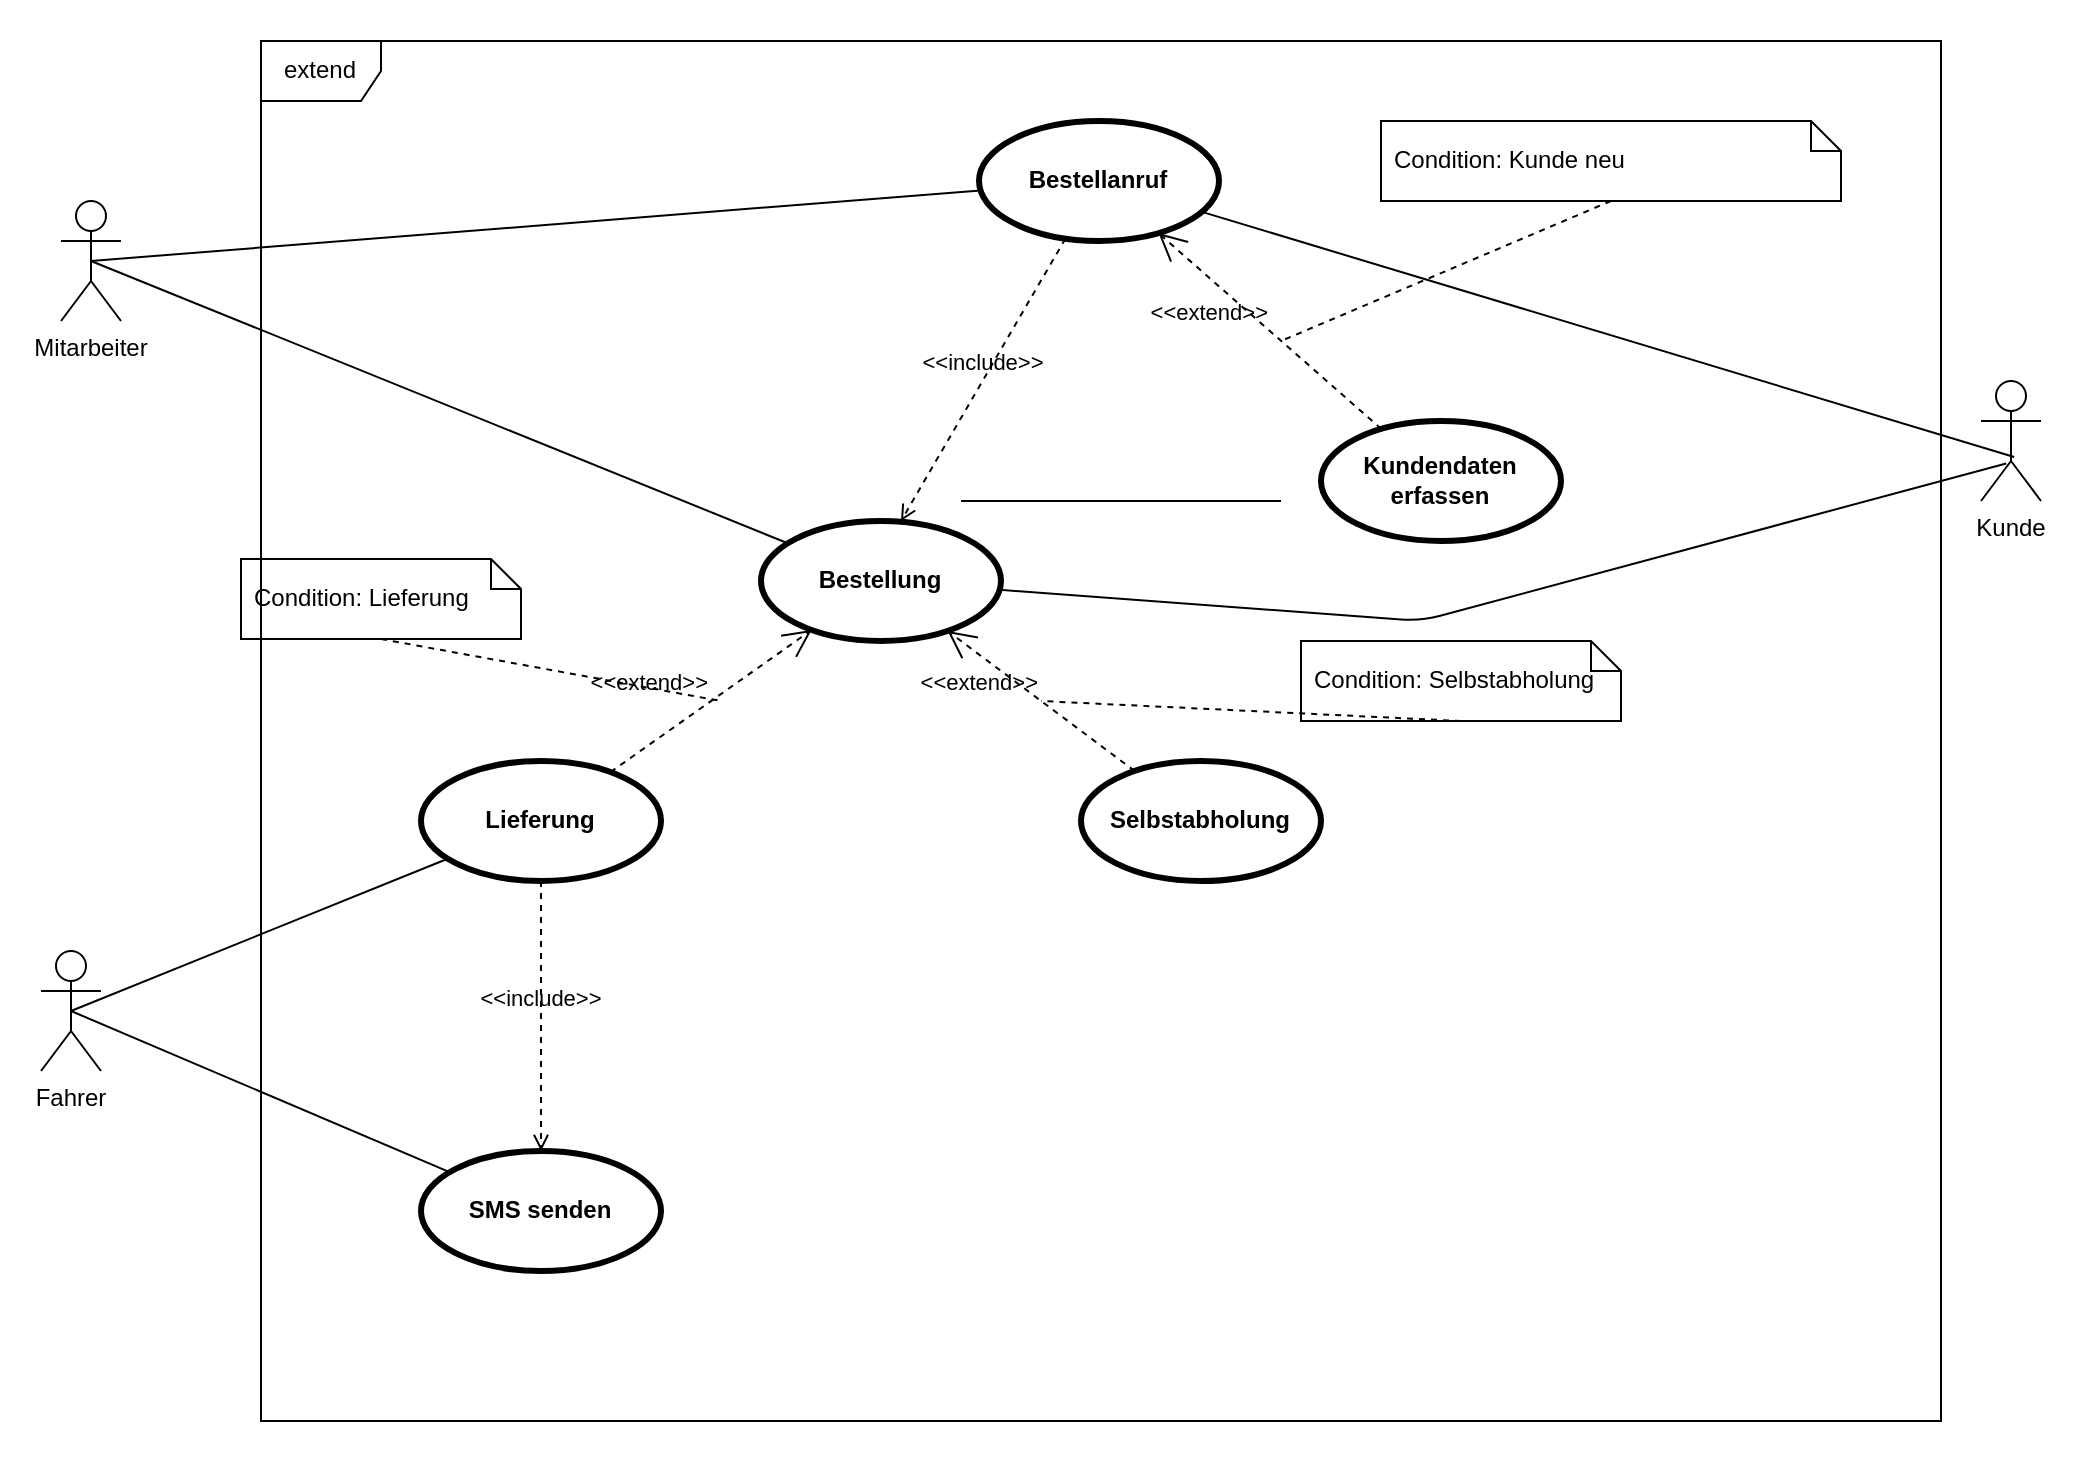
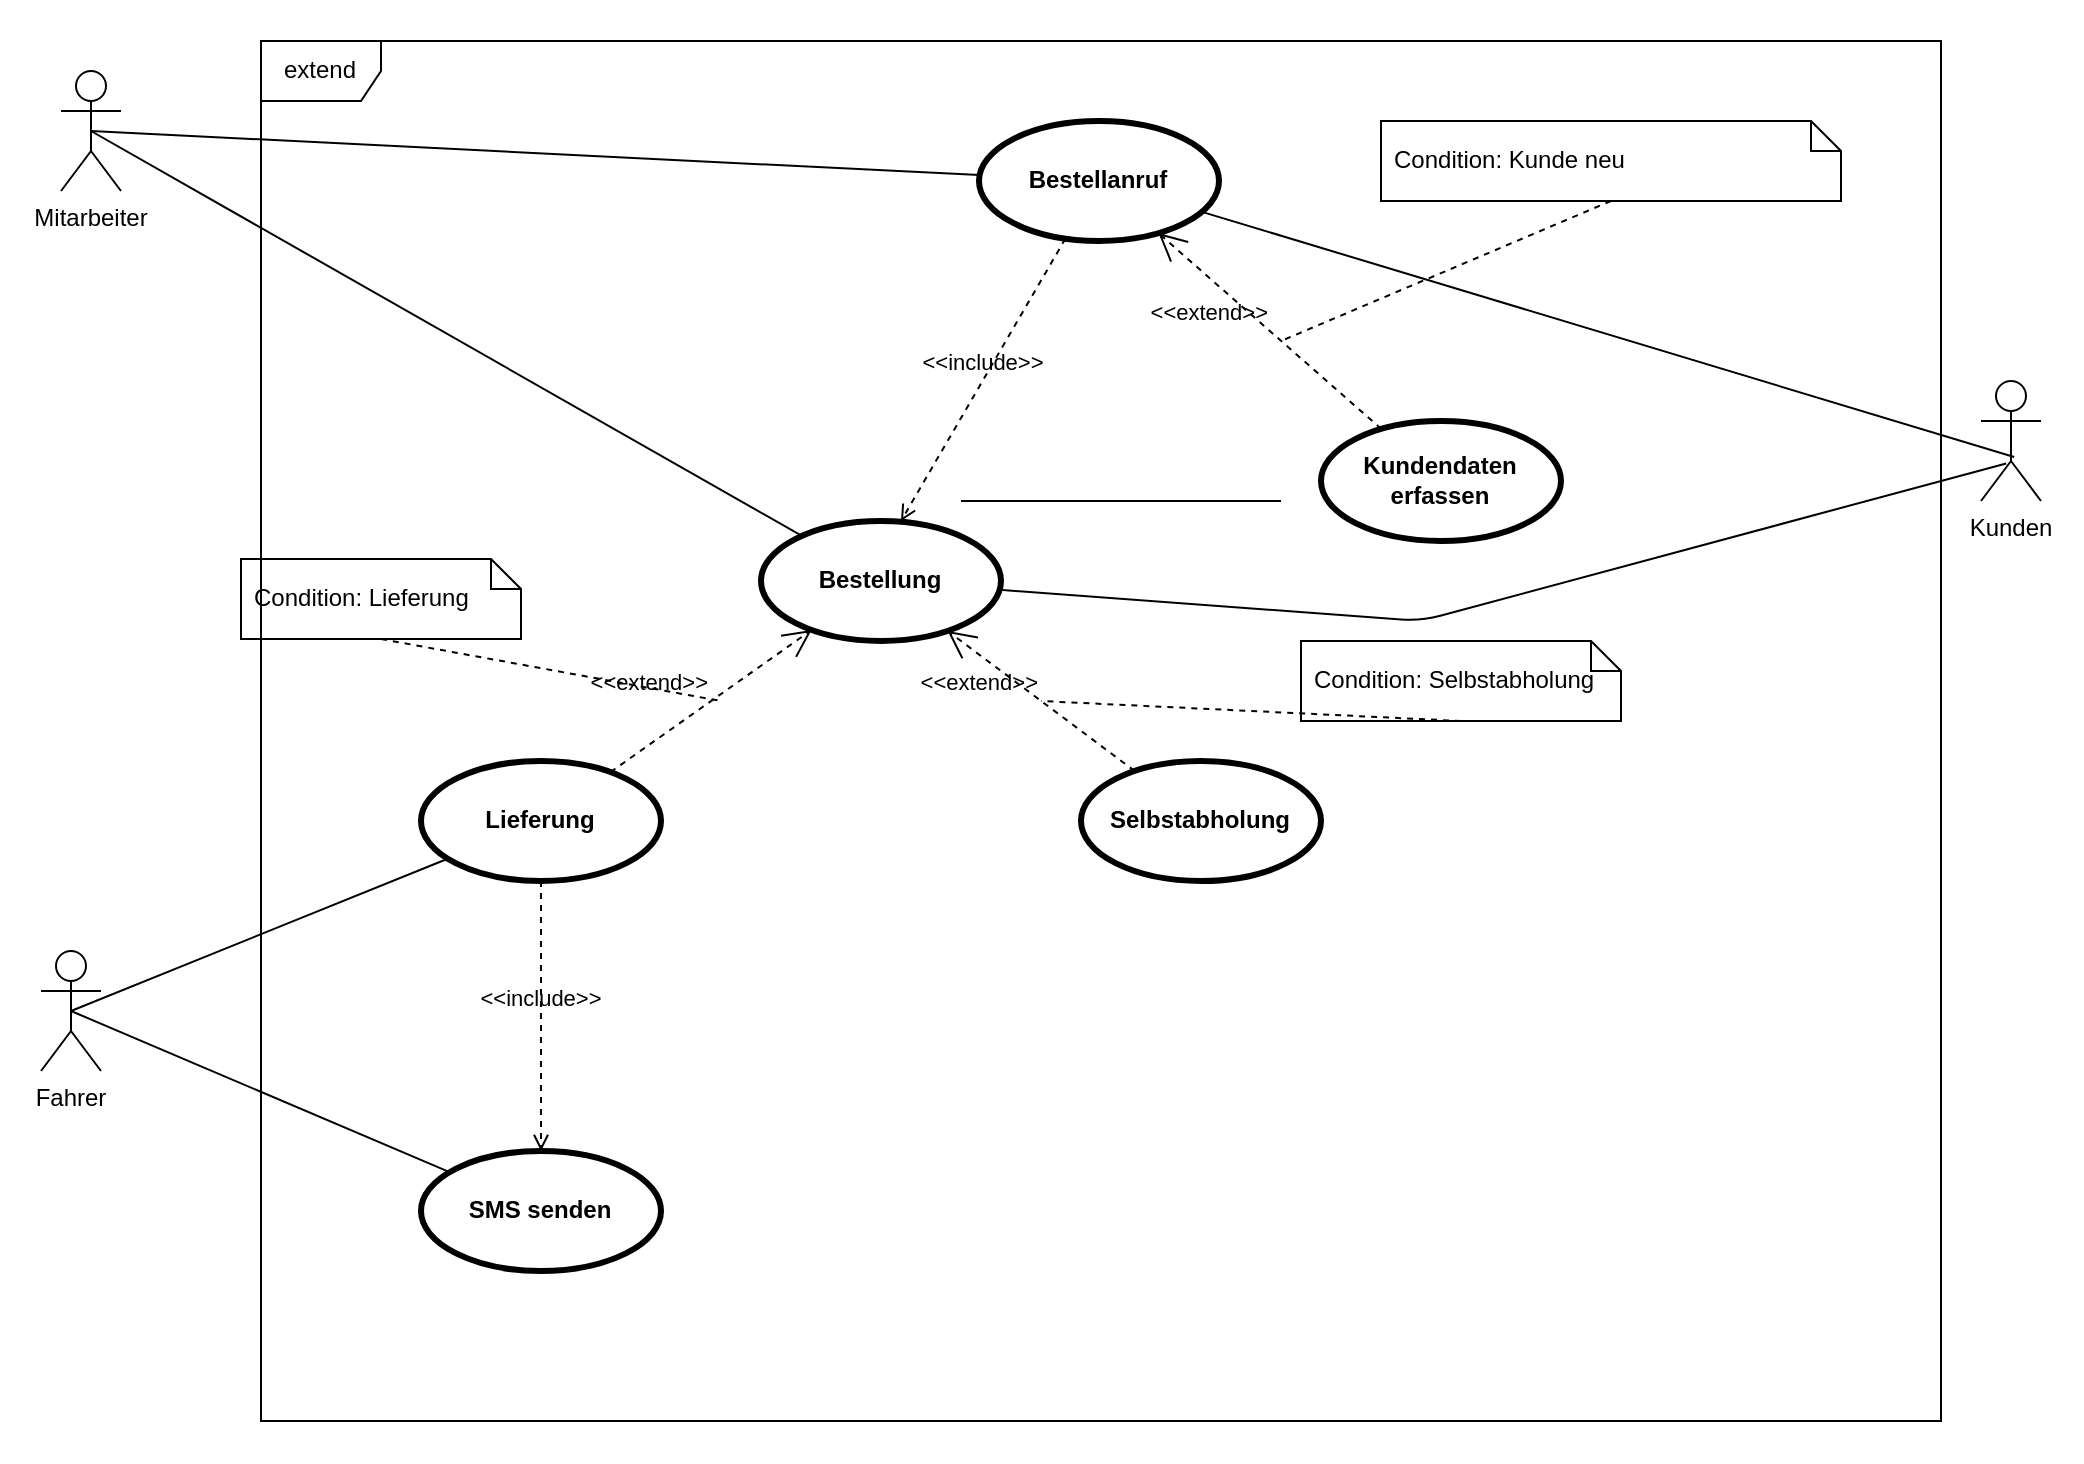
(91, 261) -> (91, 131)
(2012, 529) -> (2012, 529)
